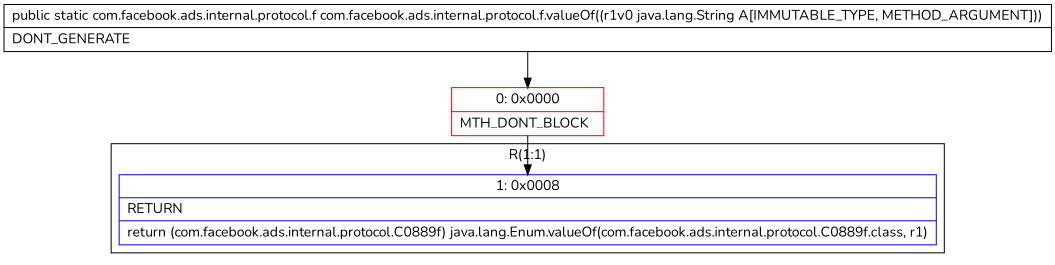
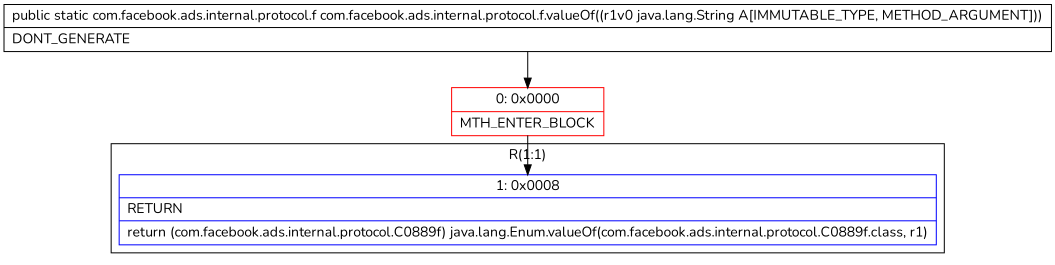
(525, 123) -> (528, 123)
